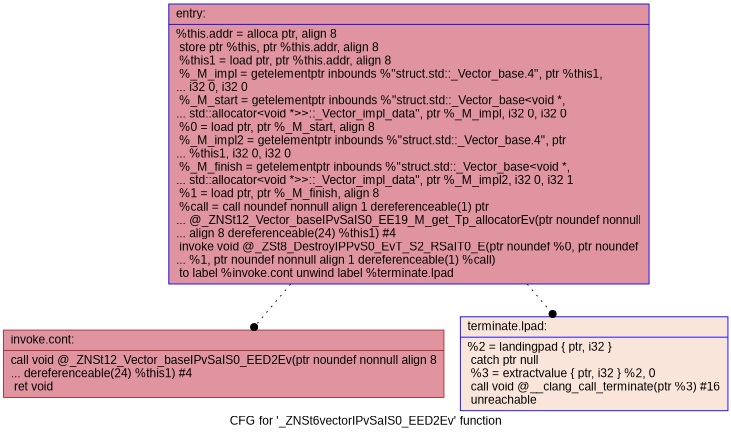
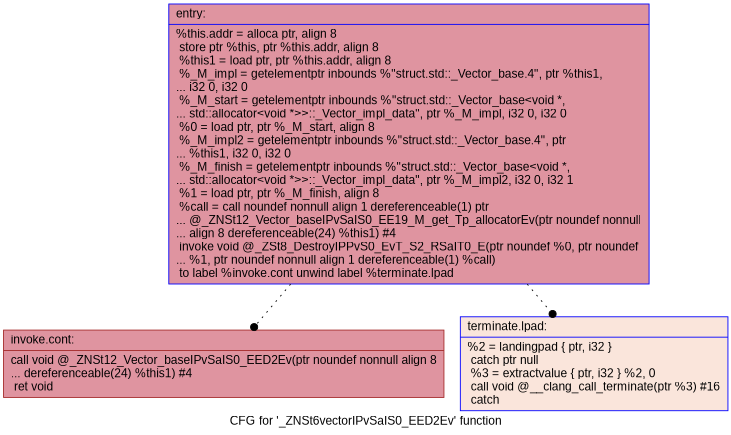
(502, 400) -> (484, 400)
